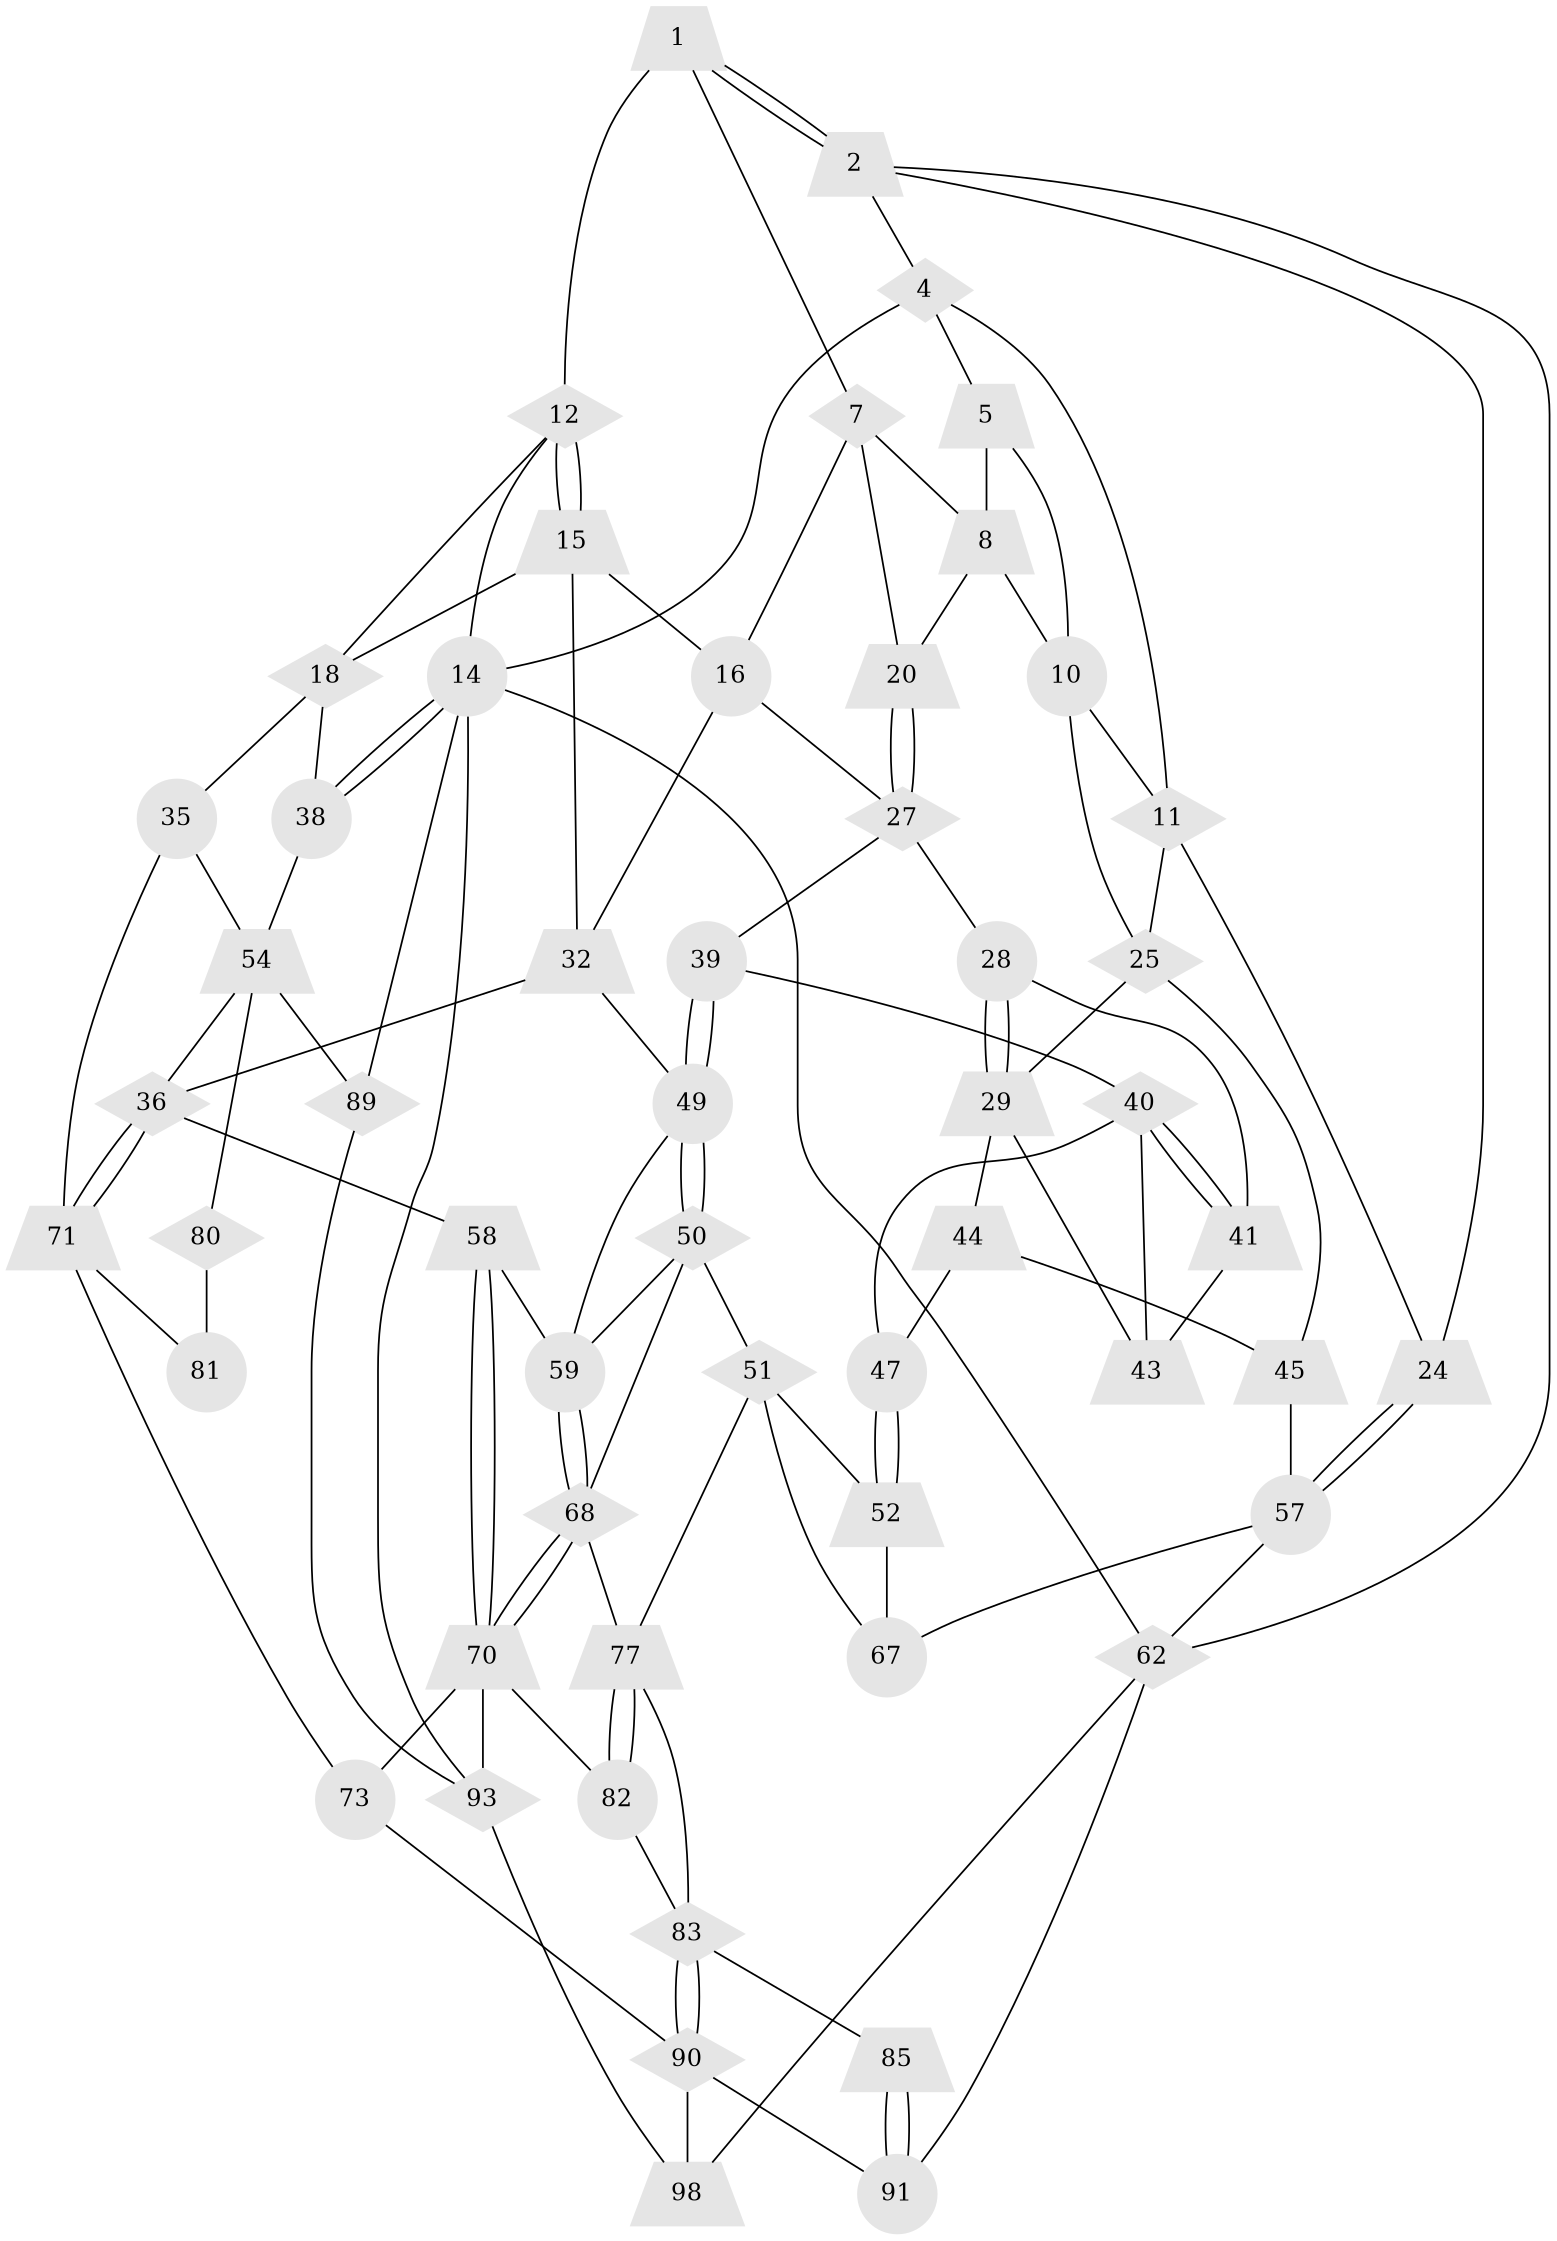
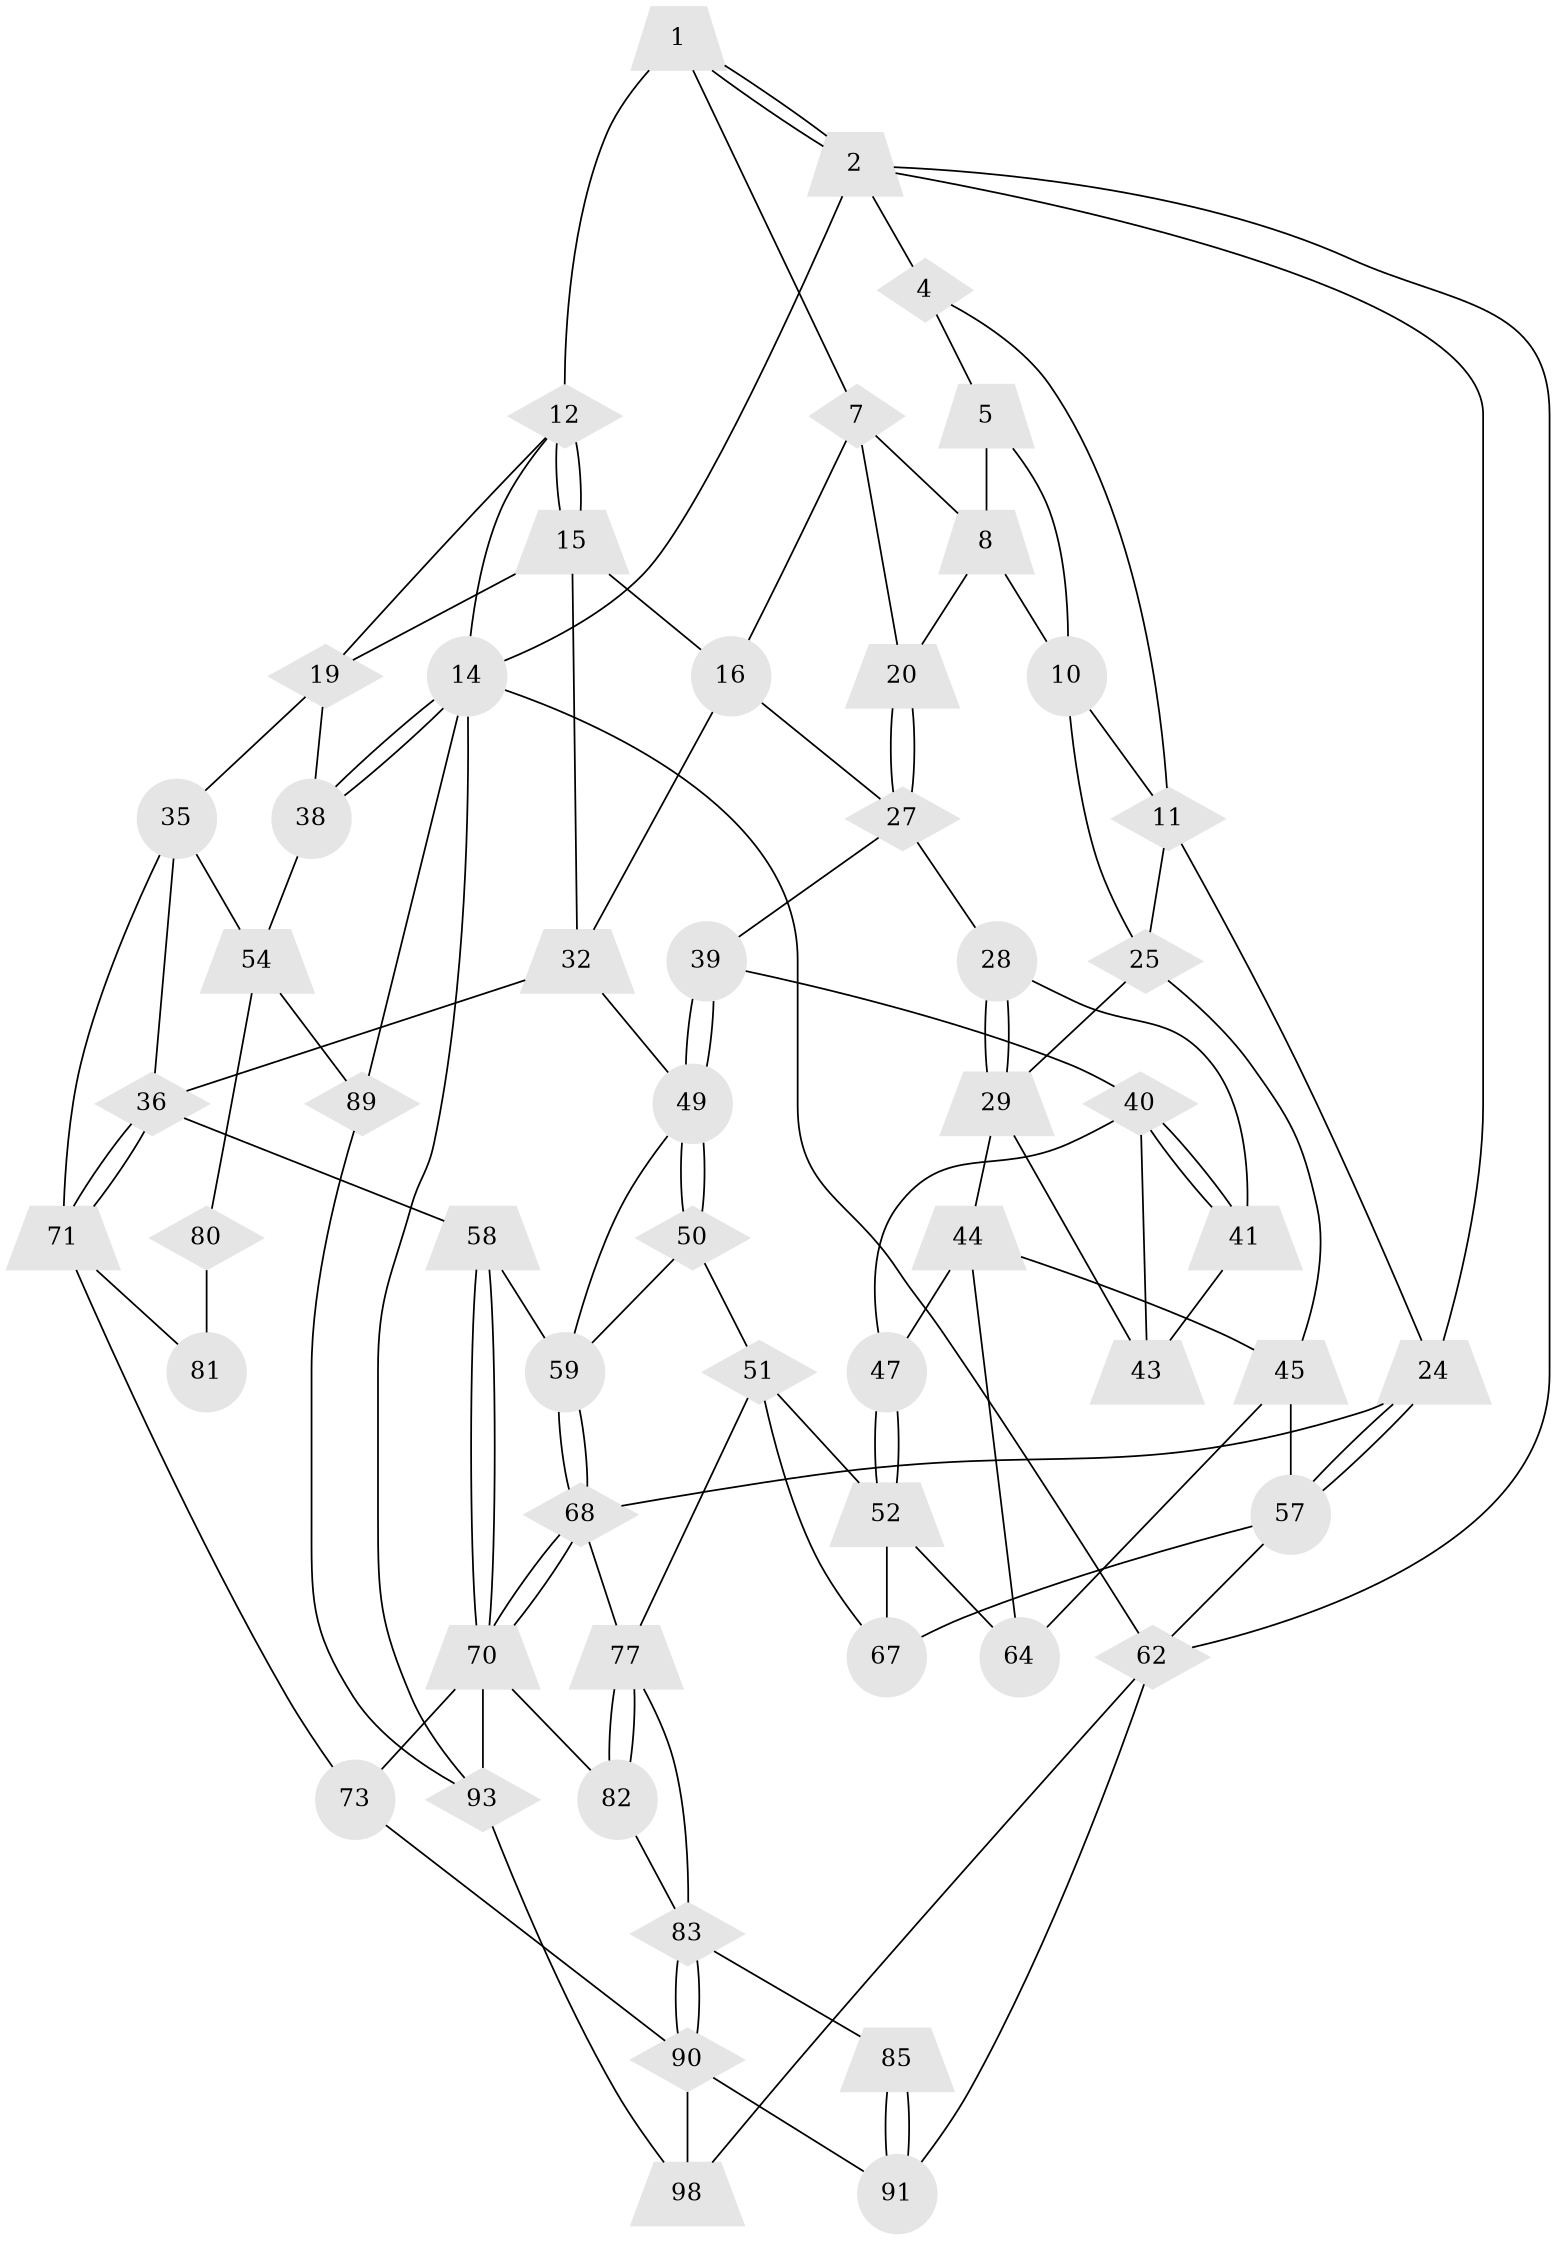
(746, 529) -> (715, 464)
(326, 676) -> (326, 676)
(201, 1037) -> (164, 966)
(637, 1376) -> (985, 1461)
none -> (1020, 1657)
